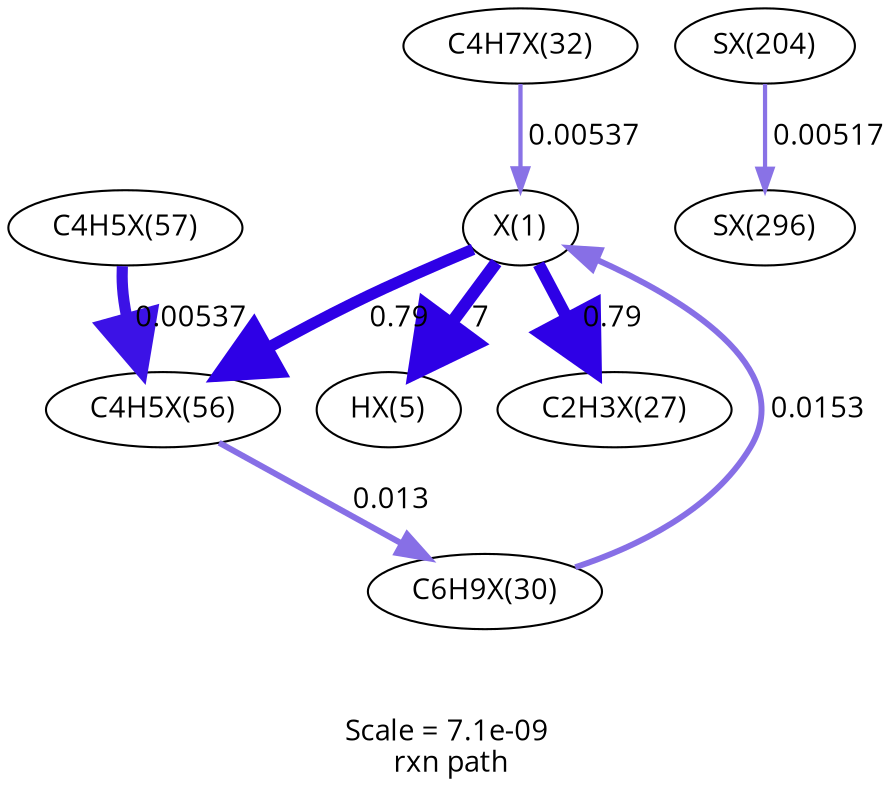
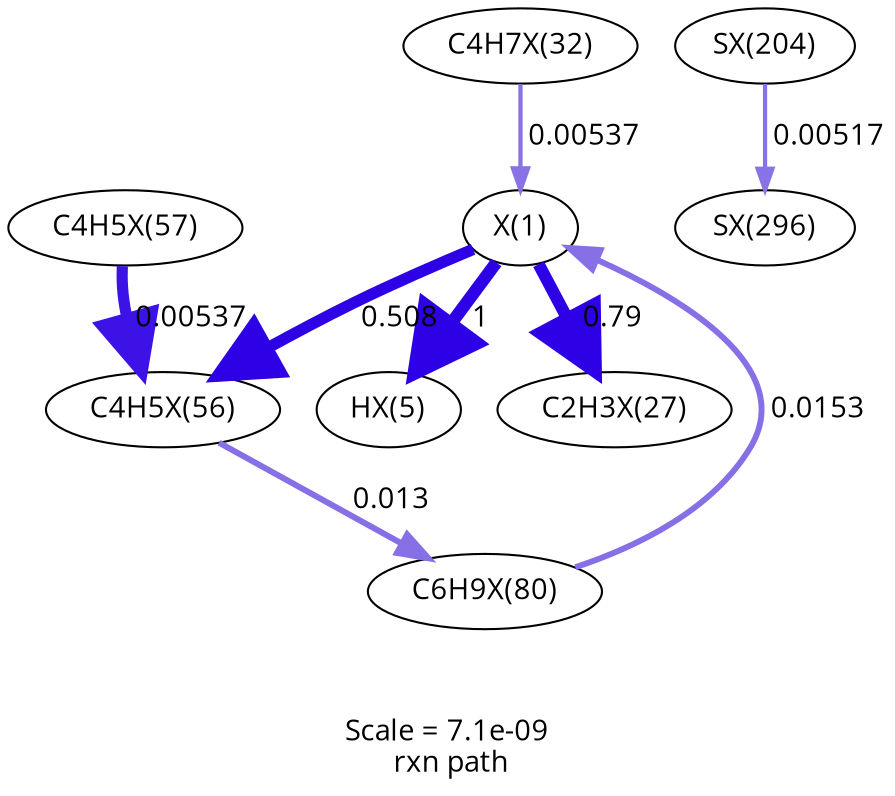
(396, 319) -> (396, 319)
(478, 319) -> (478, 319)
(485, 592) -> (485, 592)
